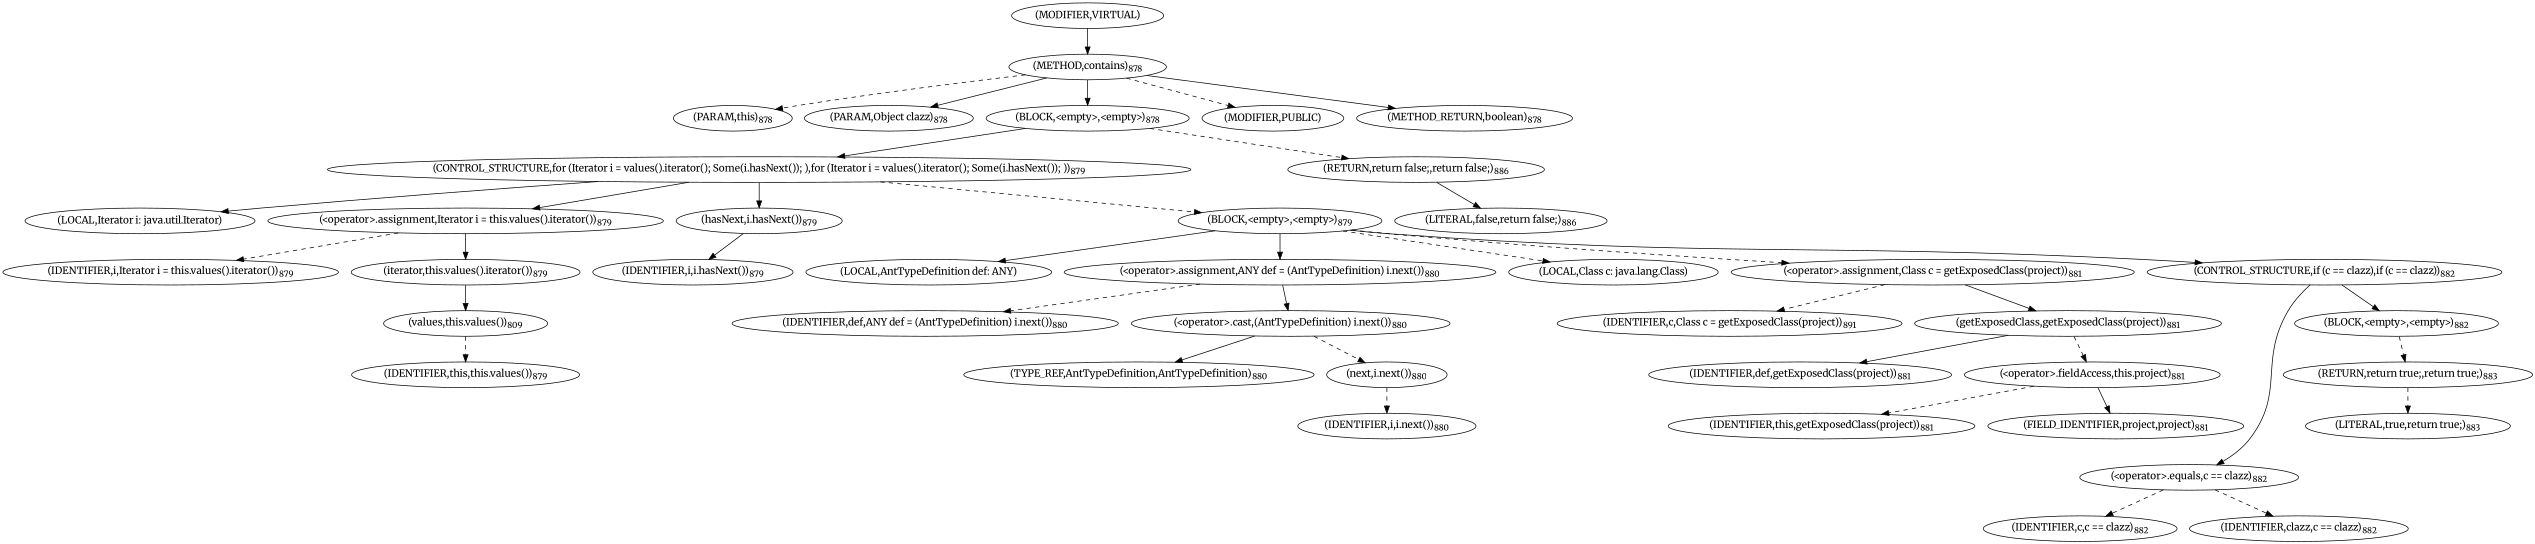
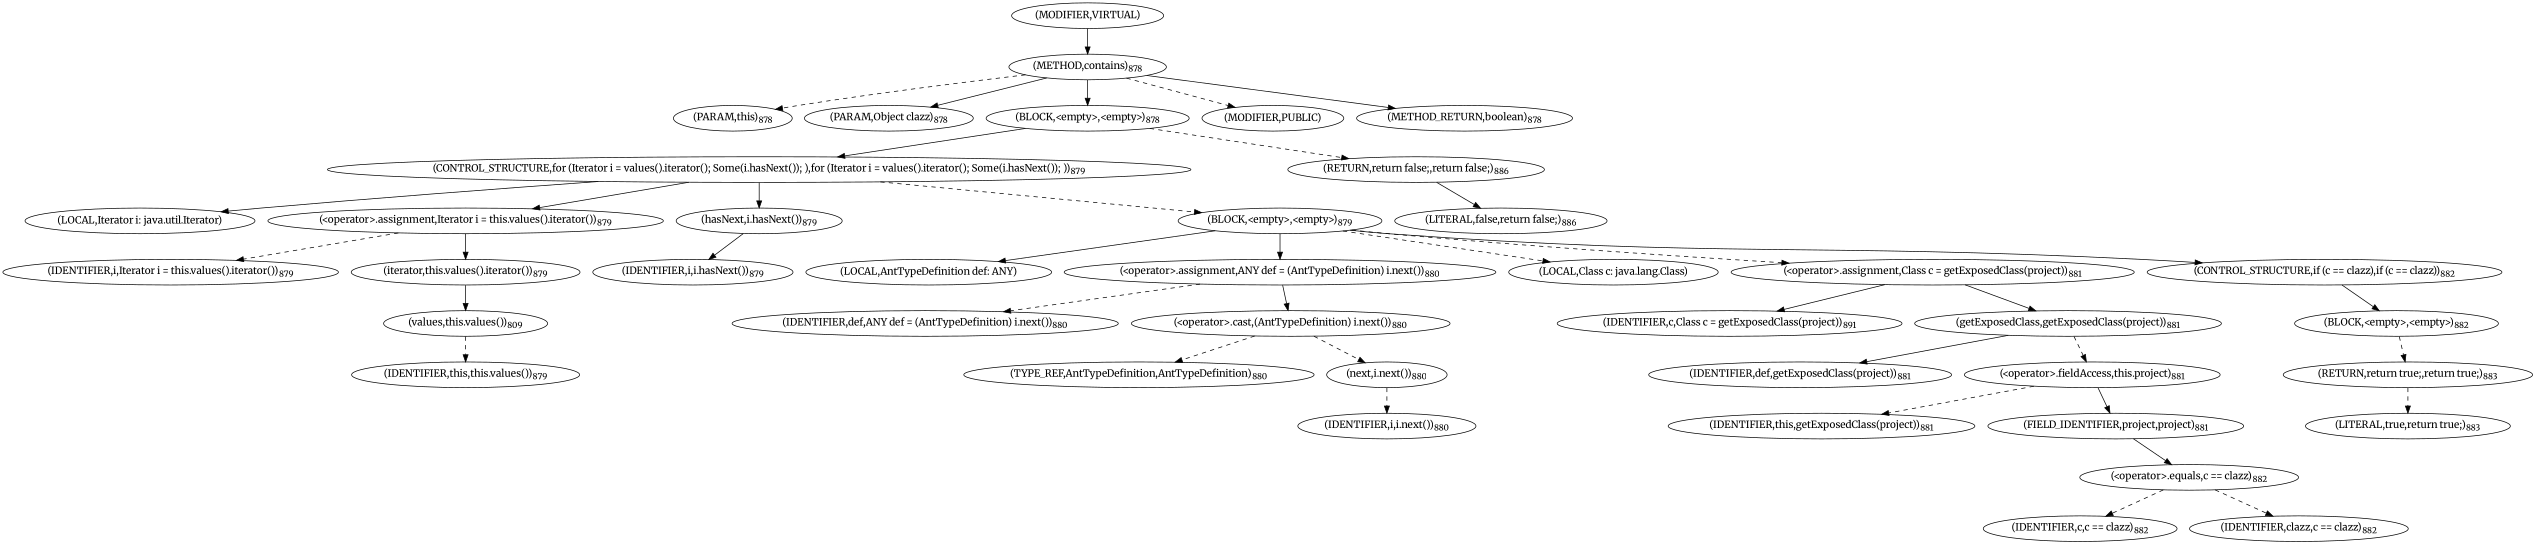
(1834, 297) -> (1834, 297)
(1218, 348) -> (1218, 348)
(2271, 376) -> (2150, 450)
